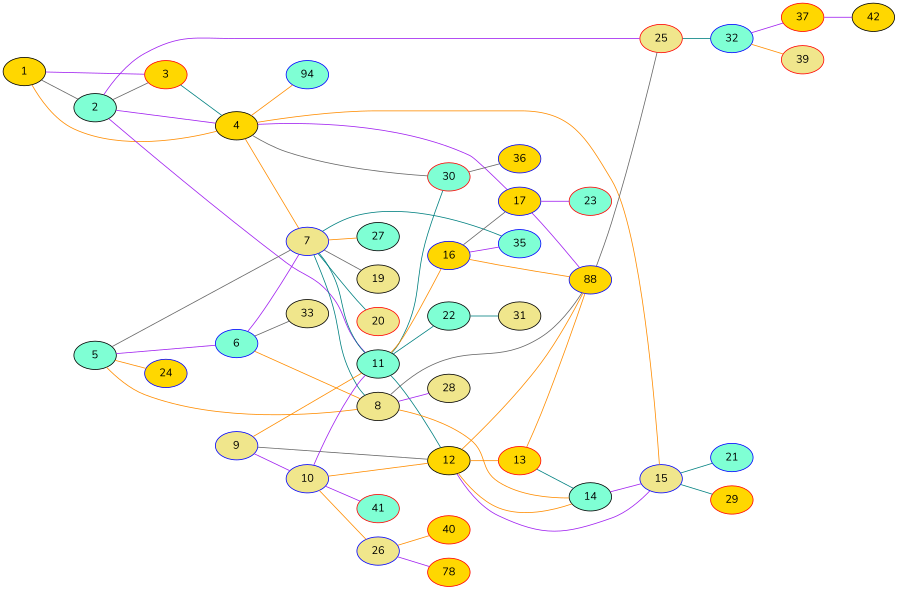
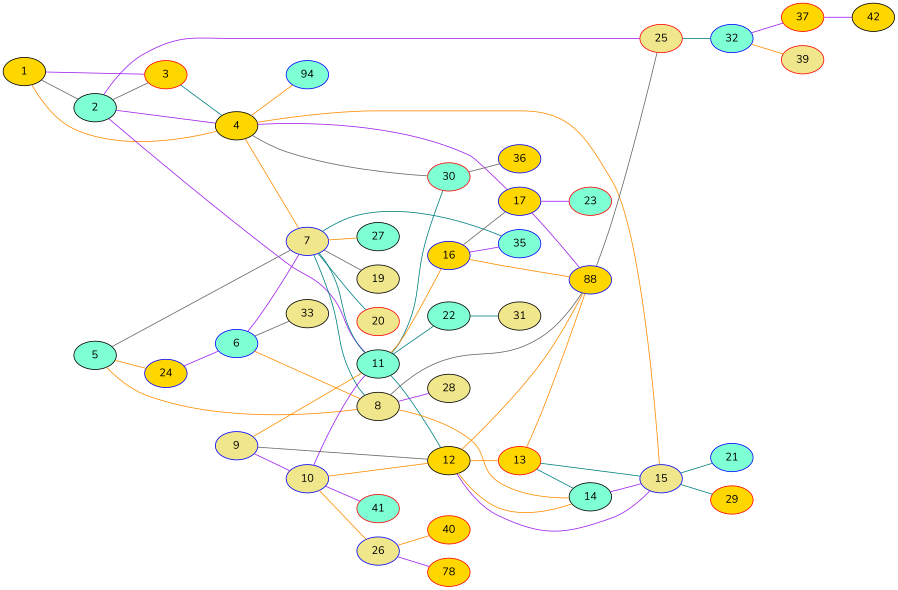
(166, 349) -> (201, 358)
none -> (590, 470)
